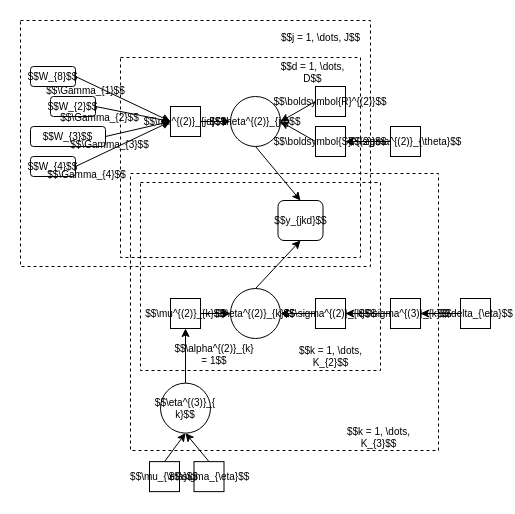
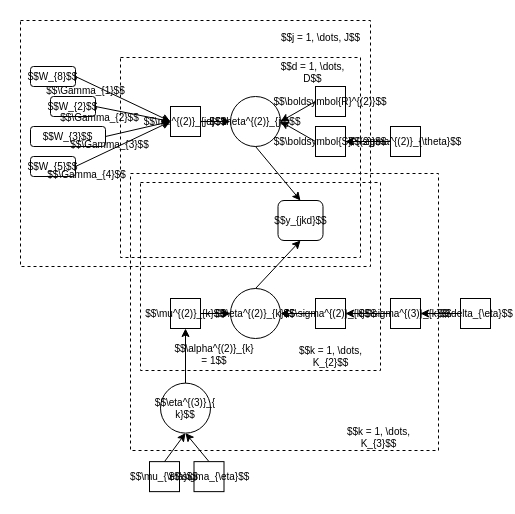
(53, 167) -> (53, 167)
